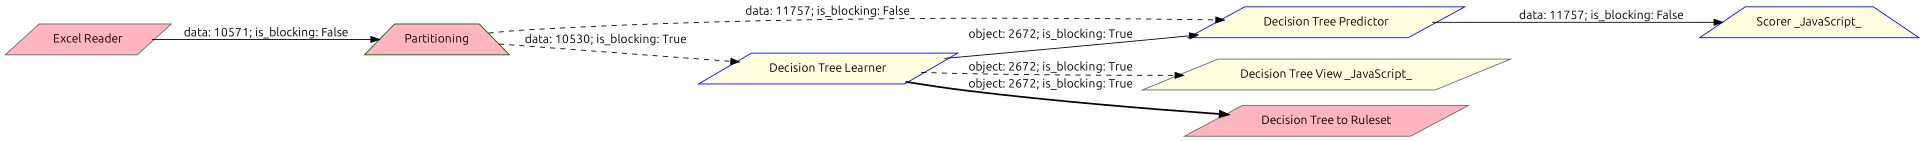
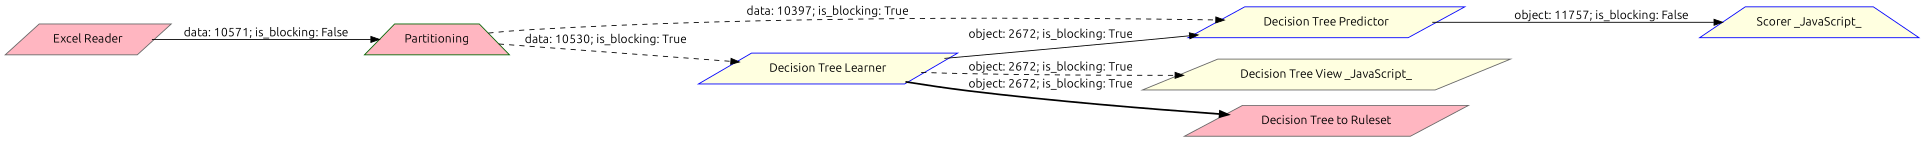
(828, 12) -> (828, 12)
(1602, 16) -> (1602, 16)
